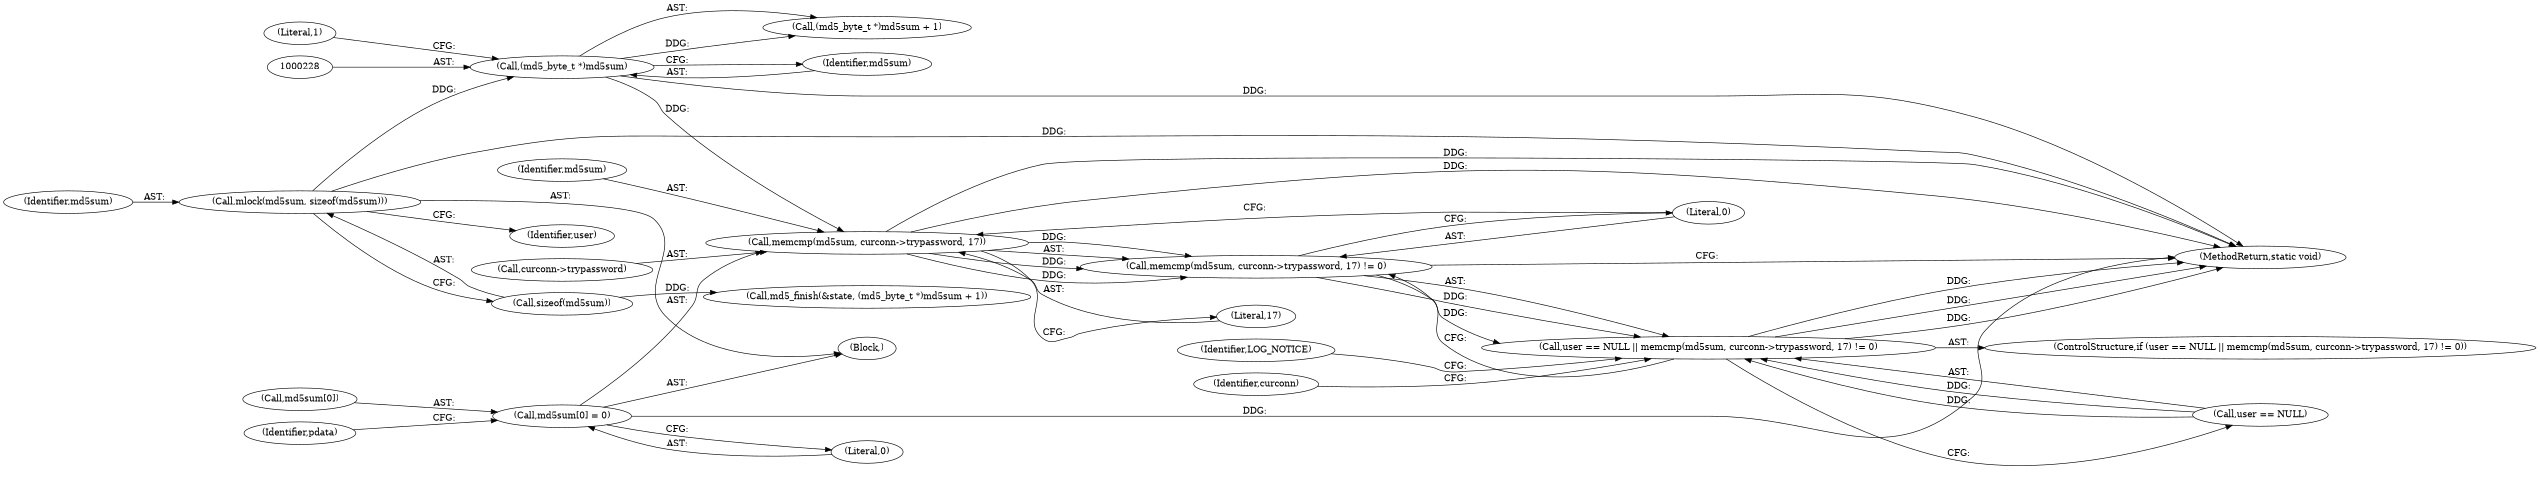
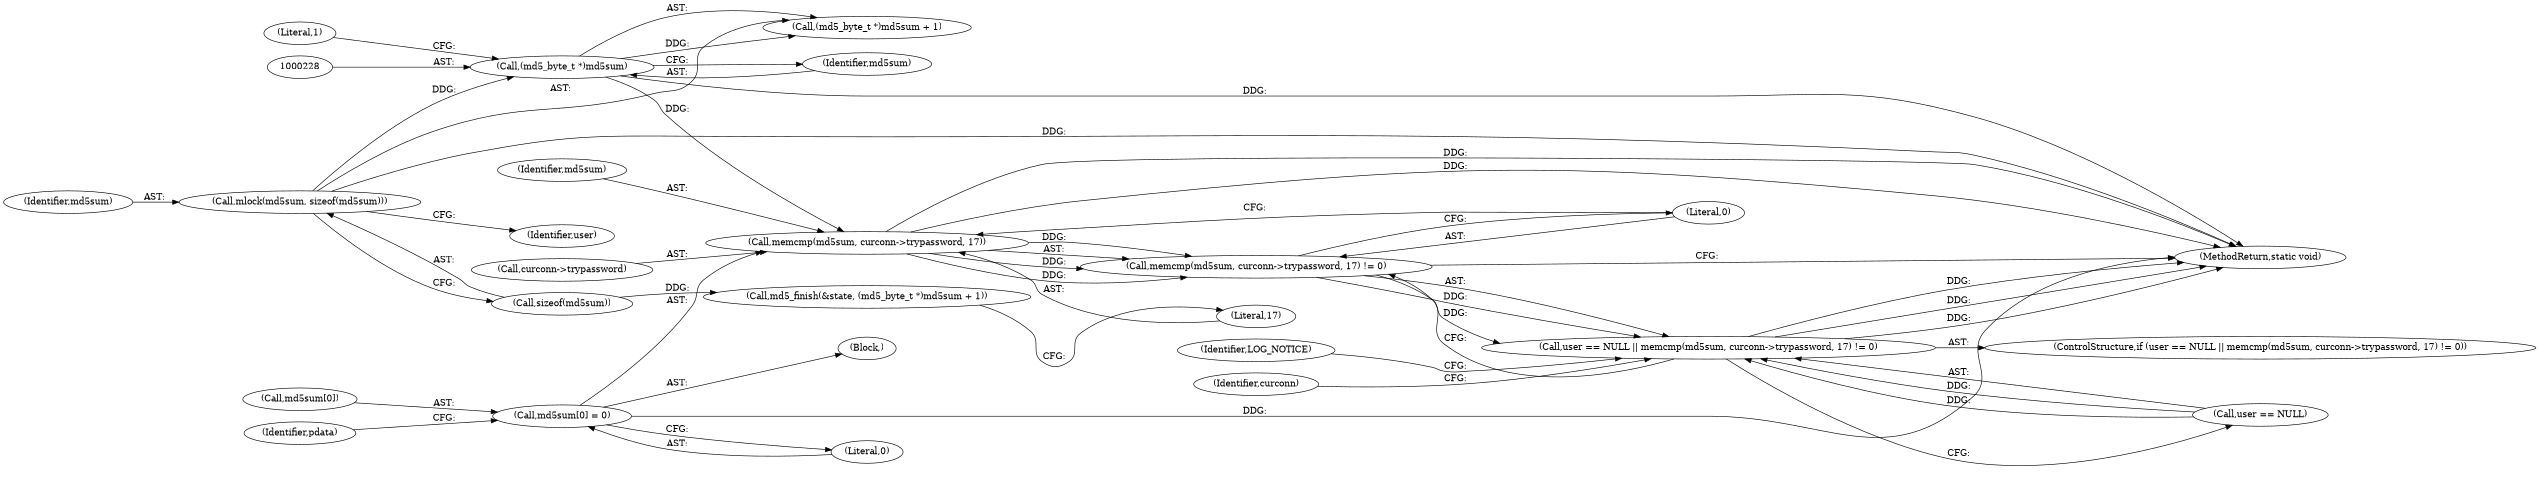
(664, 239) -> (559, 108)
(1066, 338) -> (1077, 337)
